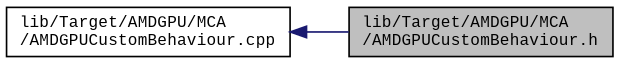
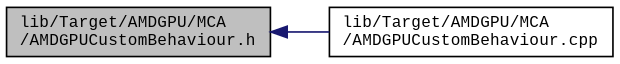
(328, 32) -> (308, 32)
